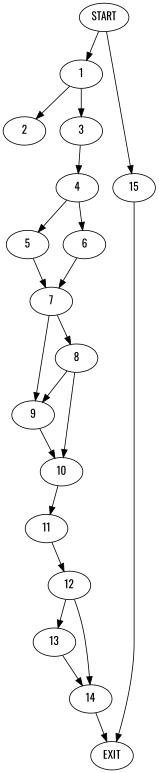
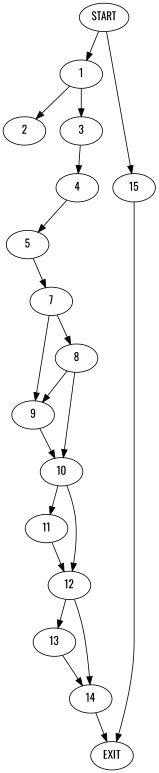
(84, 245) -> none
none -> (76, 524)
